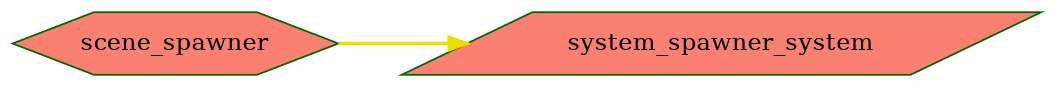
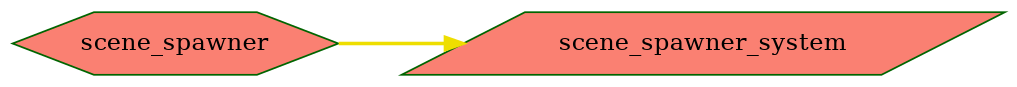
(721, 44) -> (703, 44)
